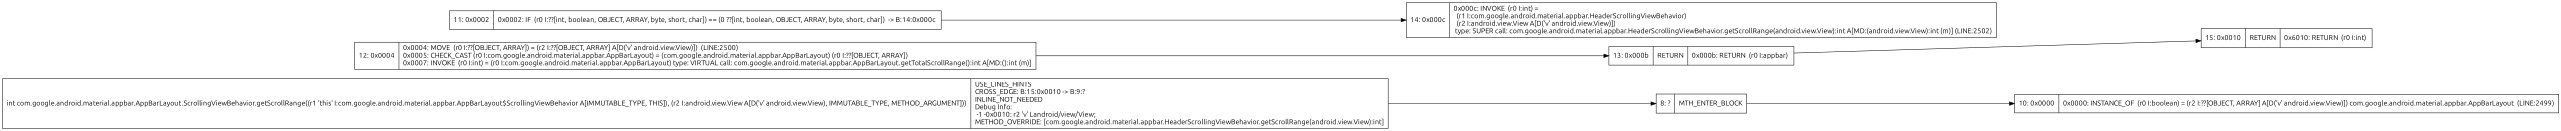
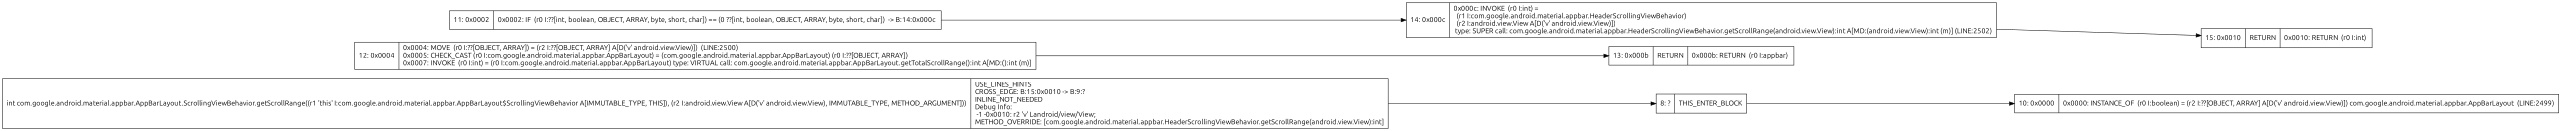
(2326, 38) -> (2326, 38)
(1995, 47) -> (2096, 32)
(1711, 103) -> (1711, 103)
